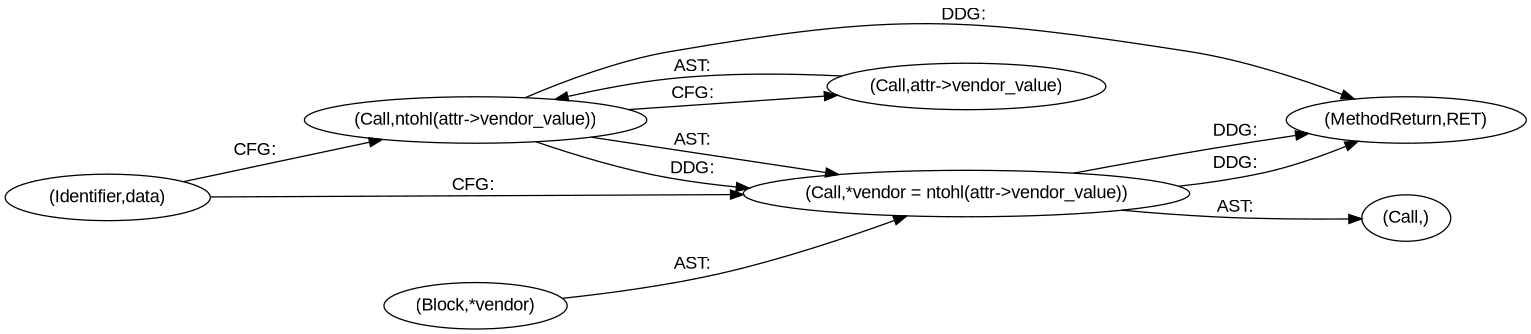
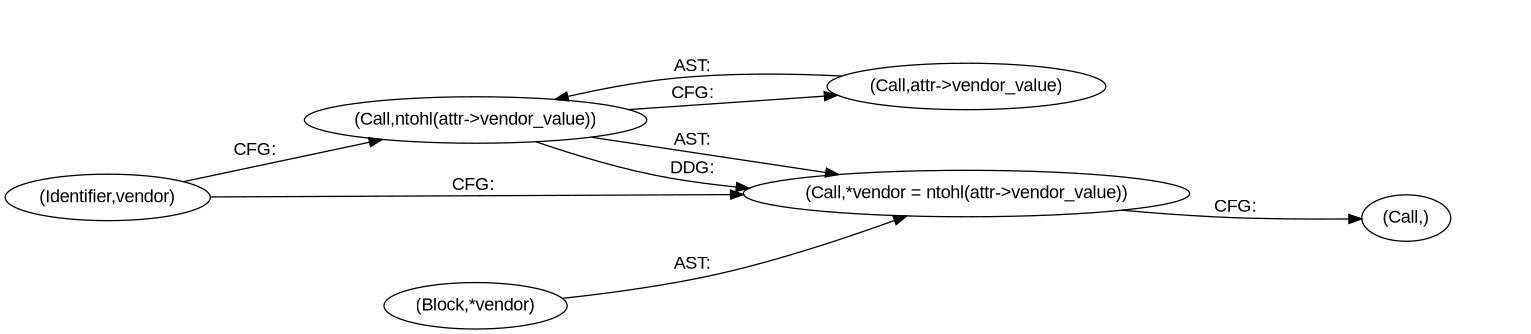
(1406, 120) -> none
(108, 197) -> (108, 197)
(1238, 207) -> (1238, 207)
